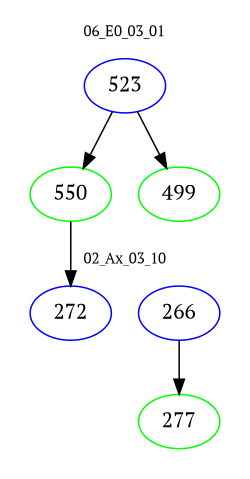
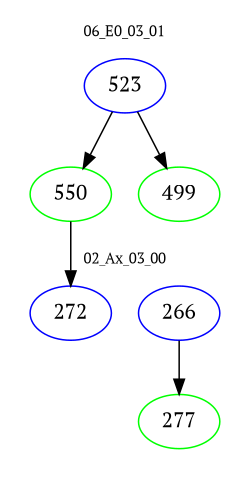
(125, 260) -> (125, 260)
